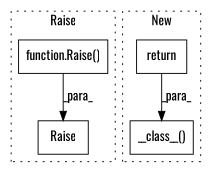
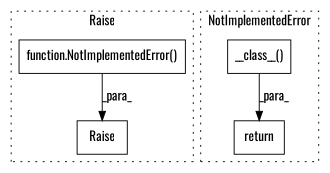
(162, 22) -> (260, 22)
(63, 57) -> (102, 57)
(162, 92) -> (259, 92)
